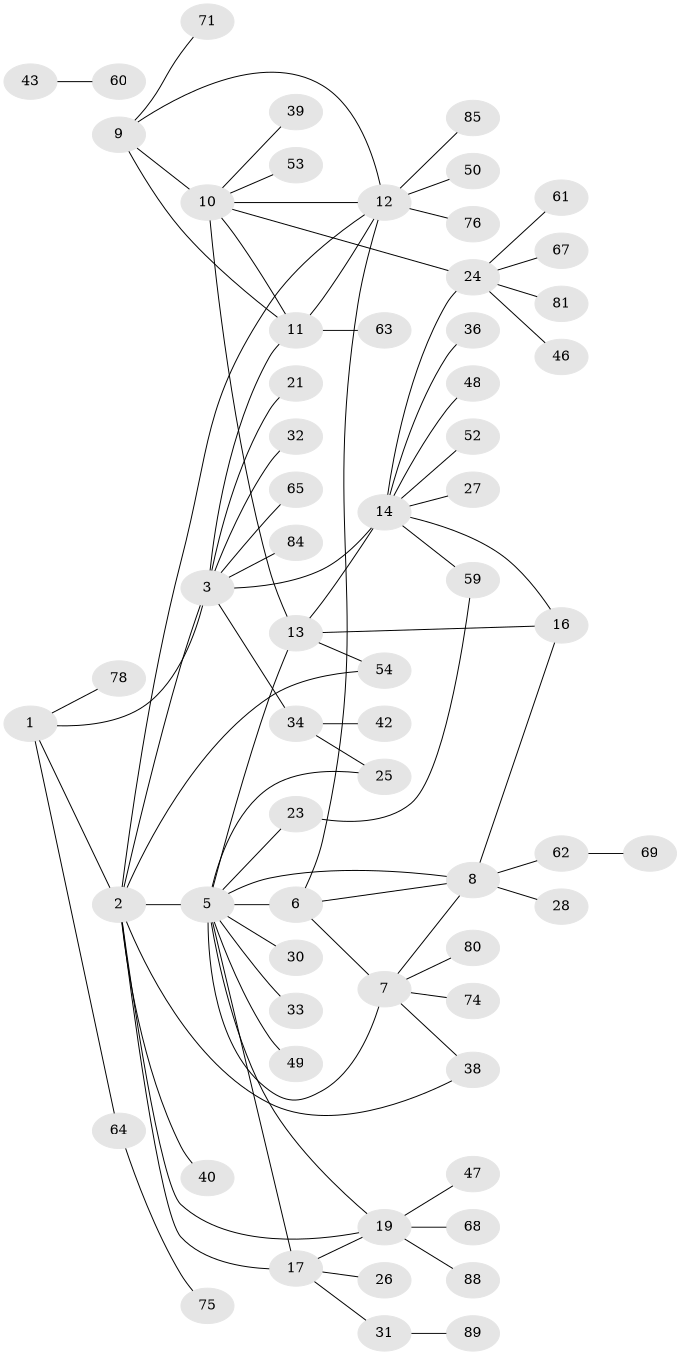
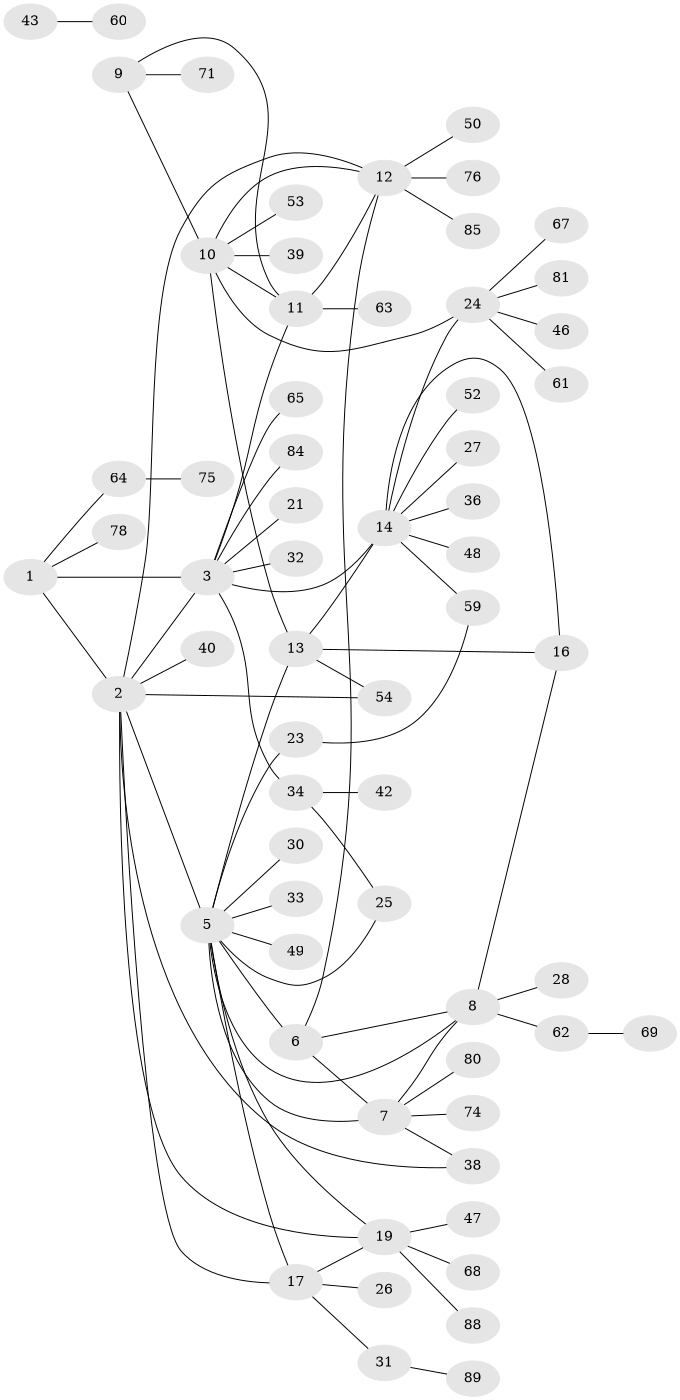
(285, 74) -> none
